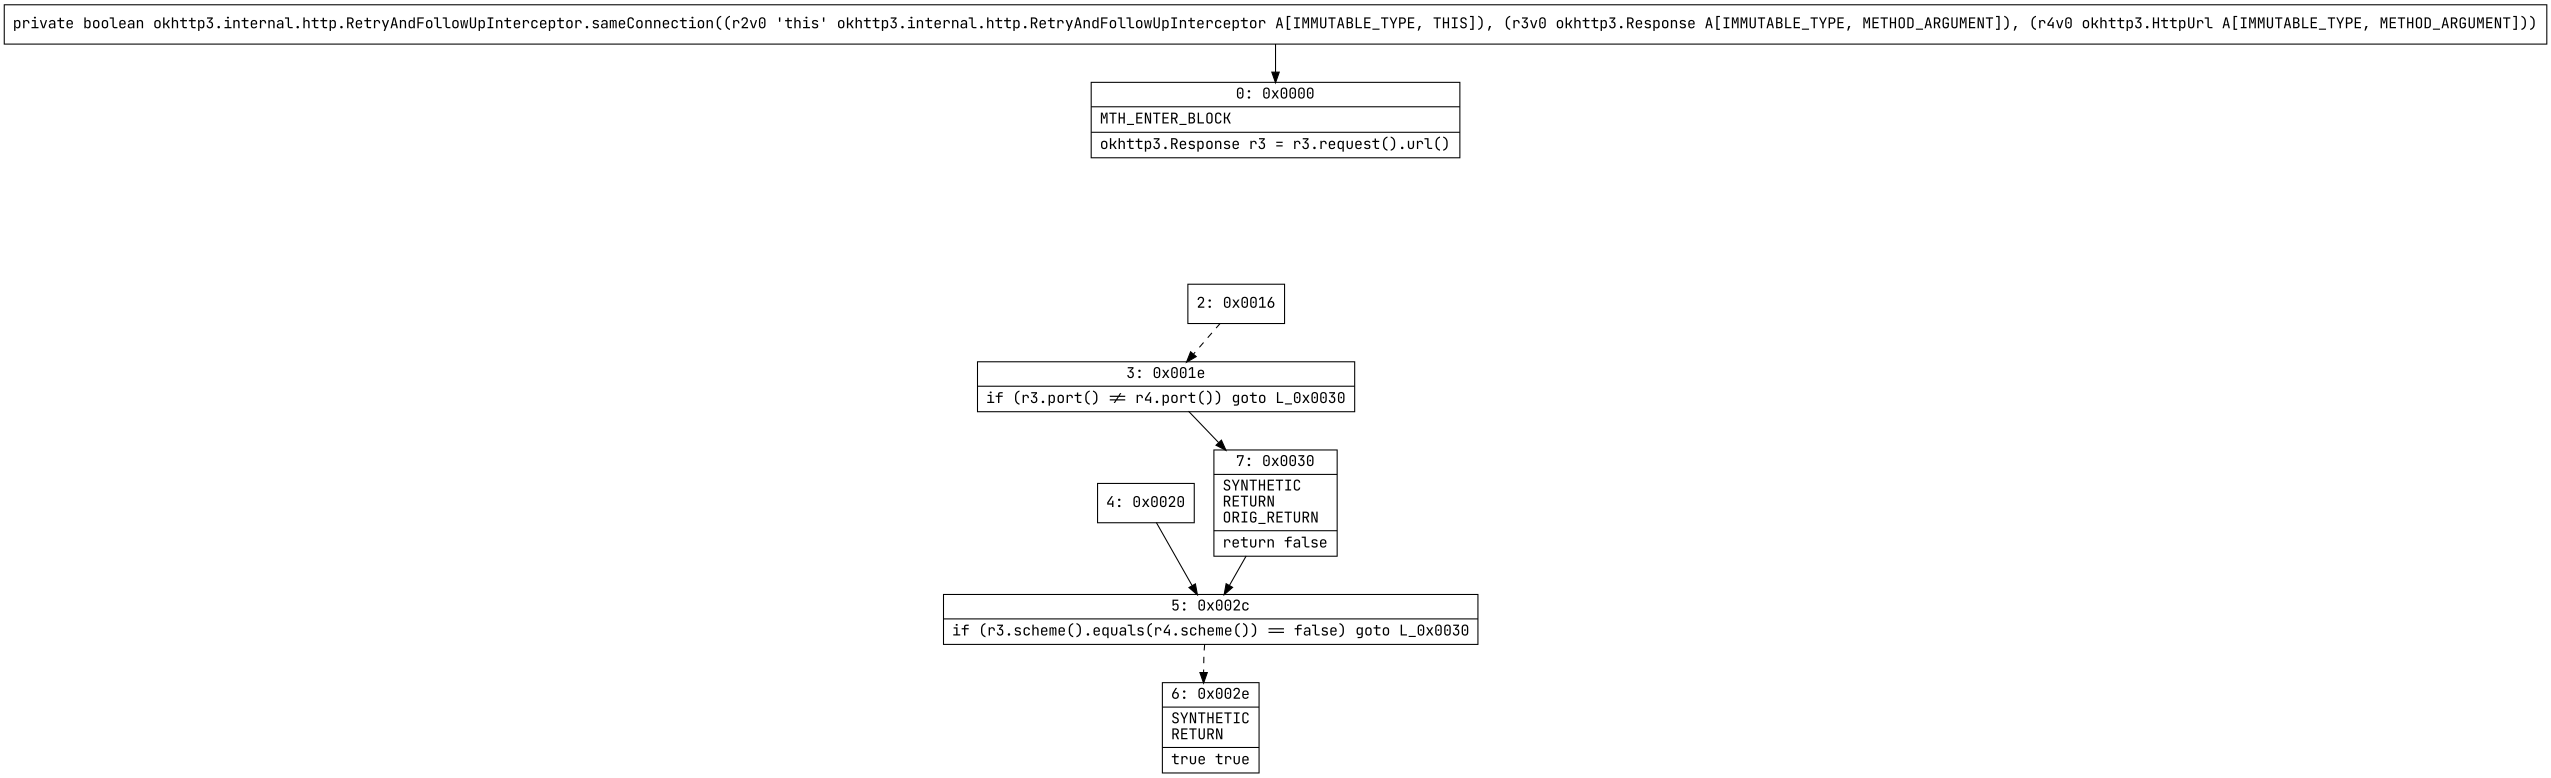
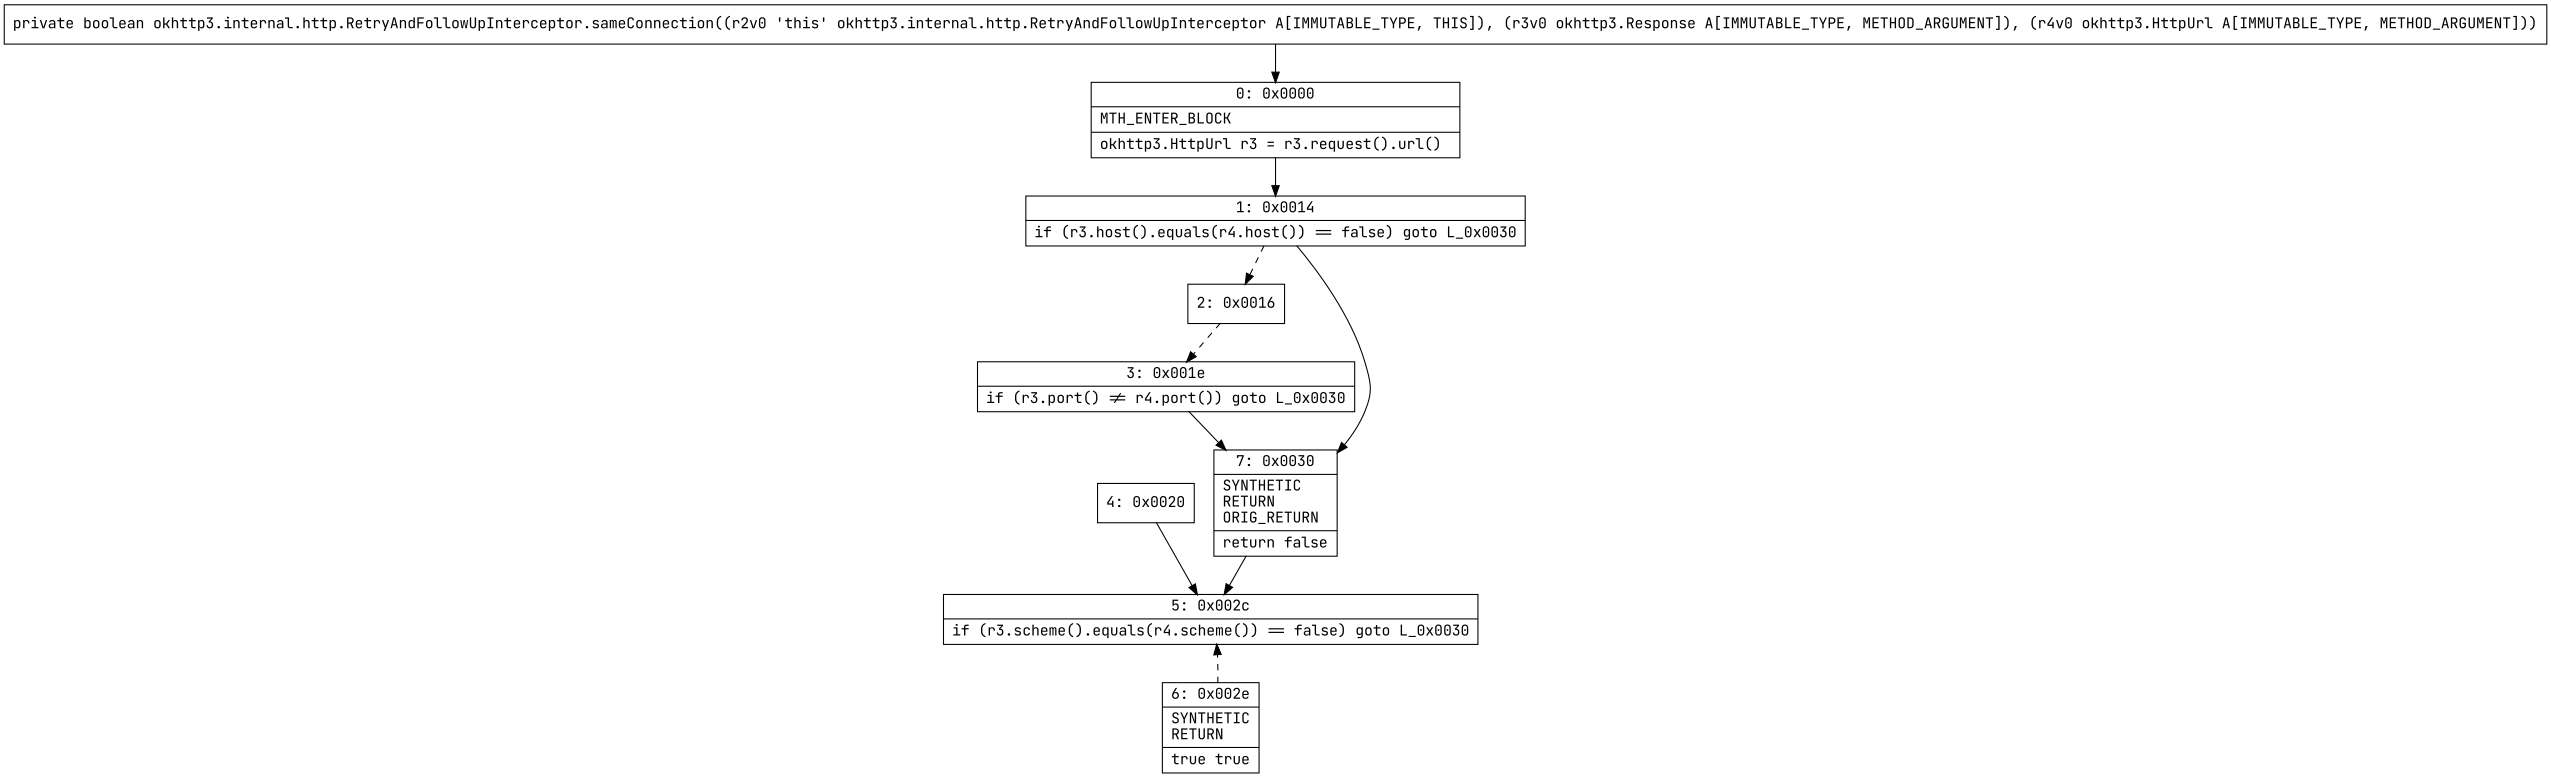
(1276, 144) -> (1271, 144)
none -> (1276, 221)
(1204, 658) -> (1218, 669)
